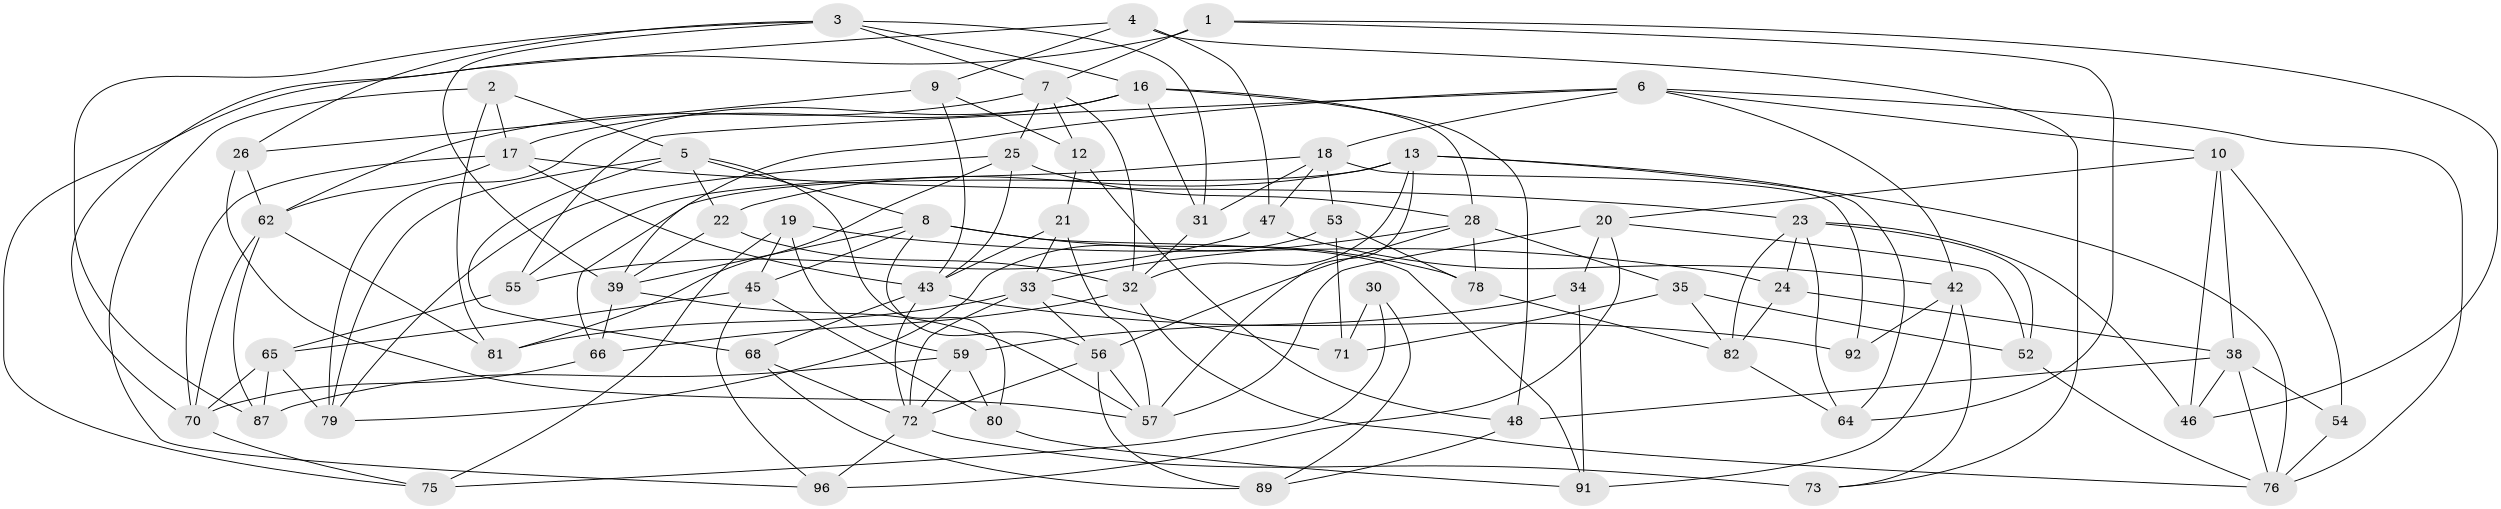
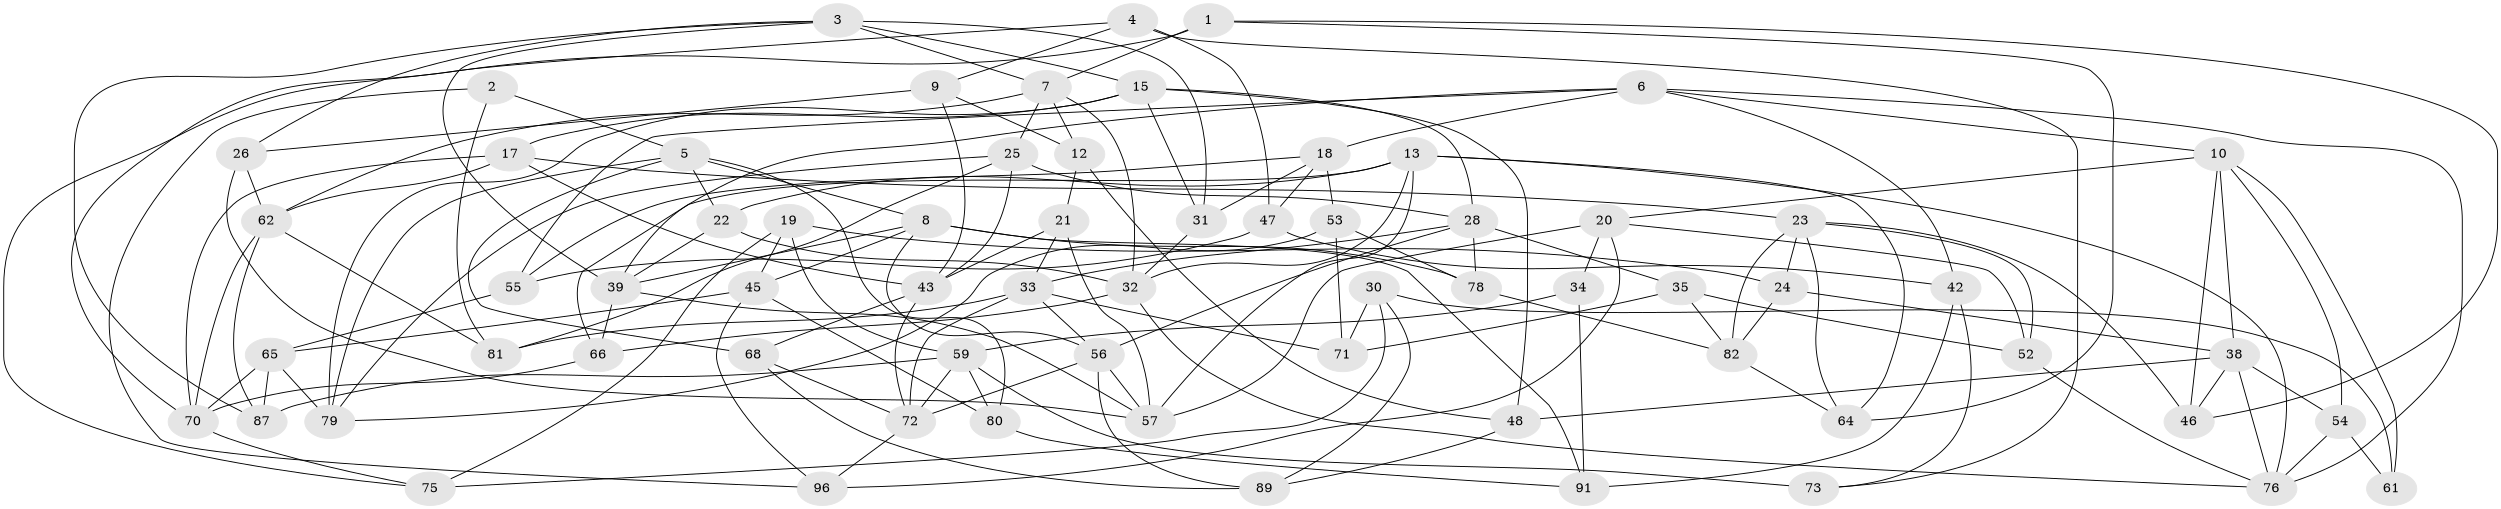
(1141, 87) -> (1141, 87)
(501, 121) -> none
(1854, 355) -> none
(1402, 466) -> (1354, 463)
none -> (2392, 489)
